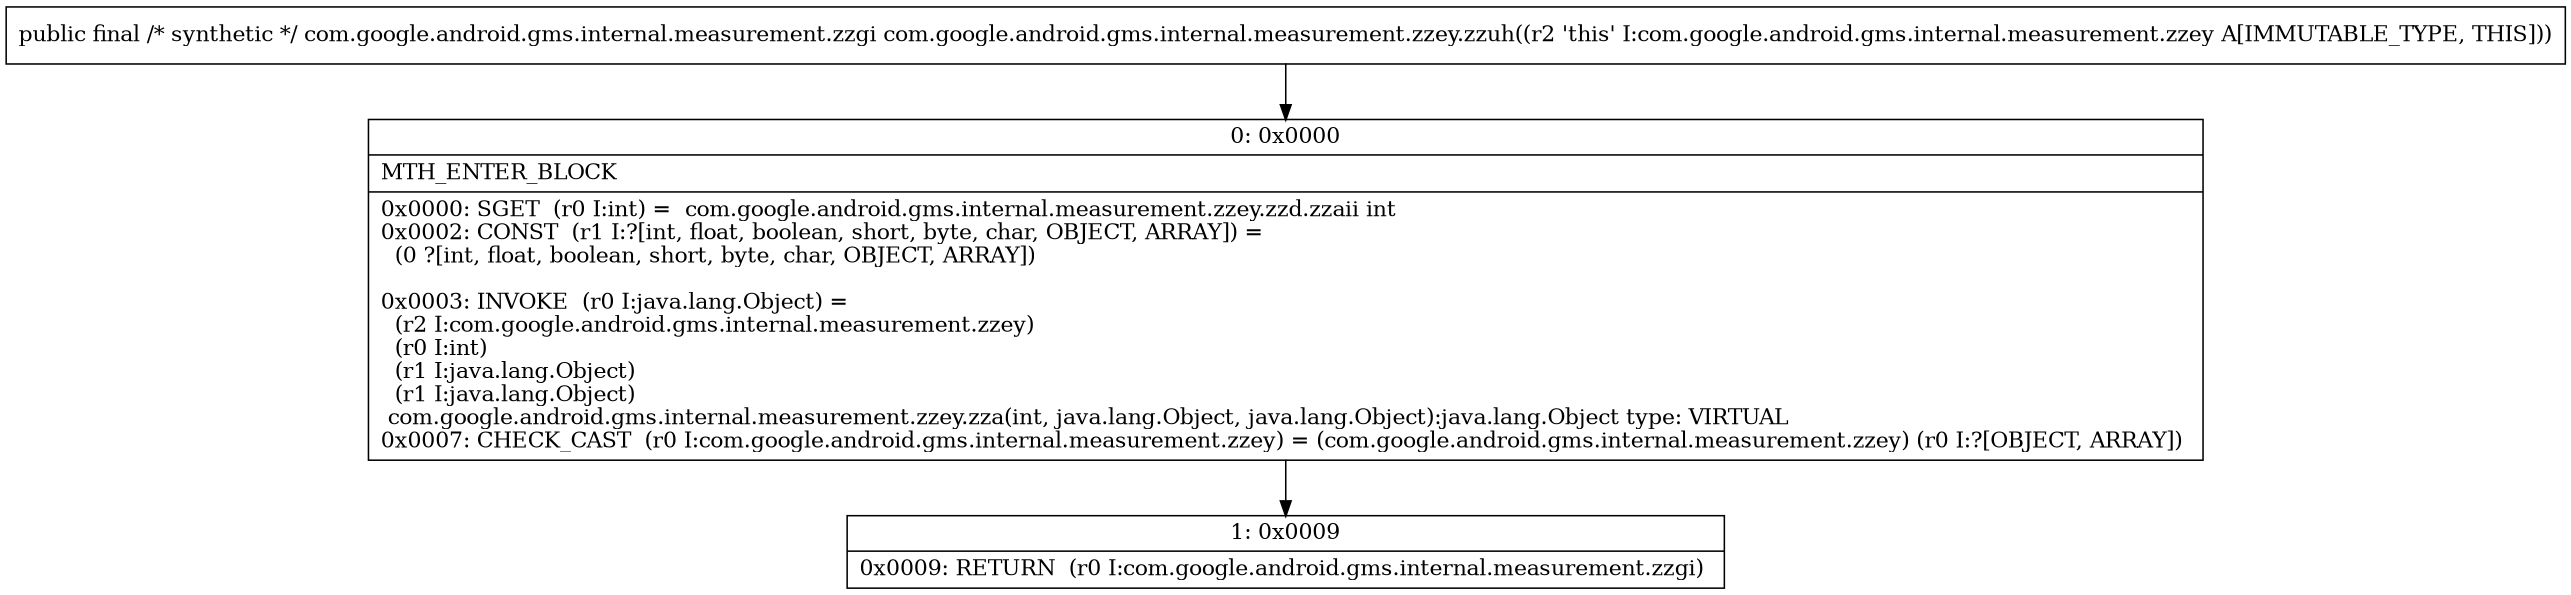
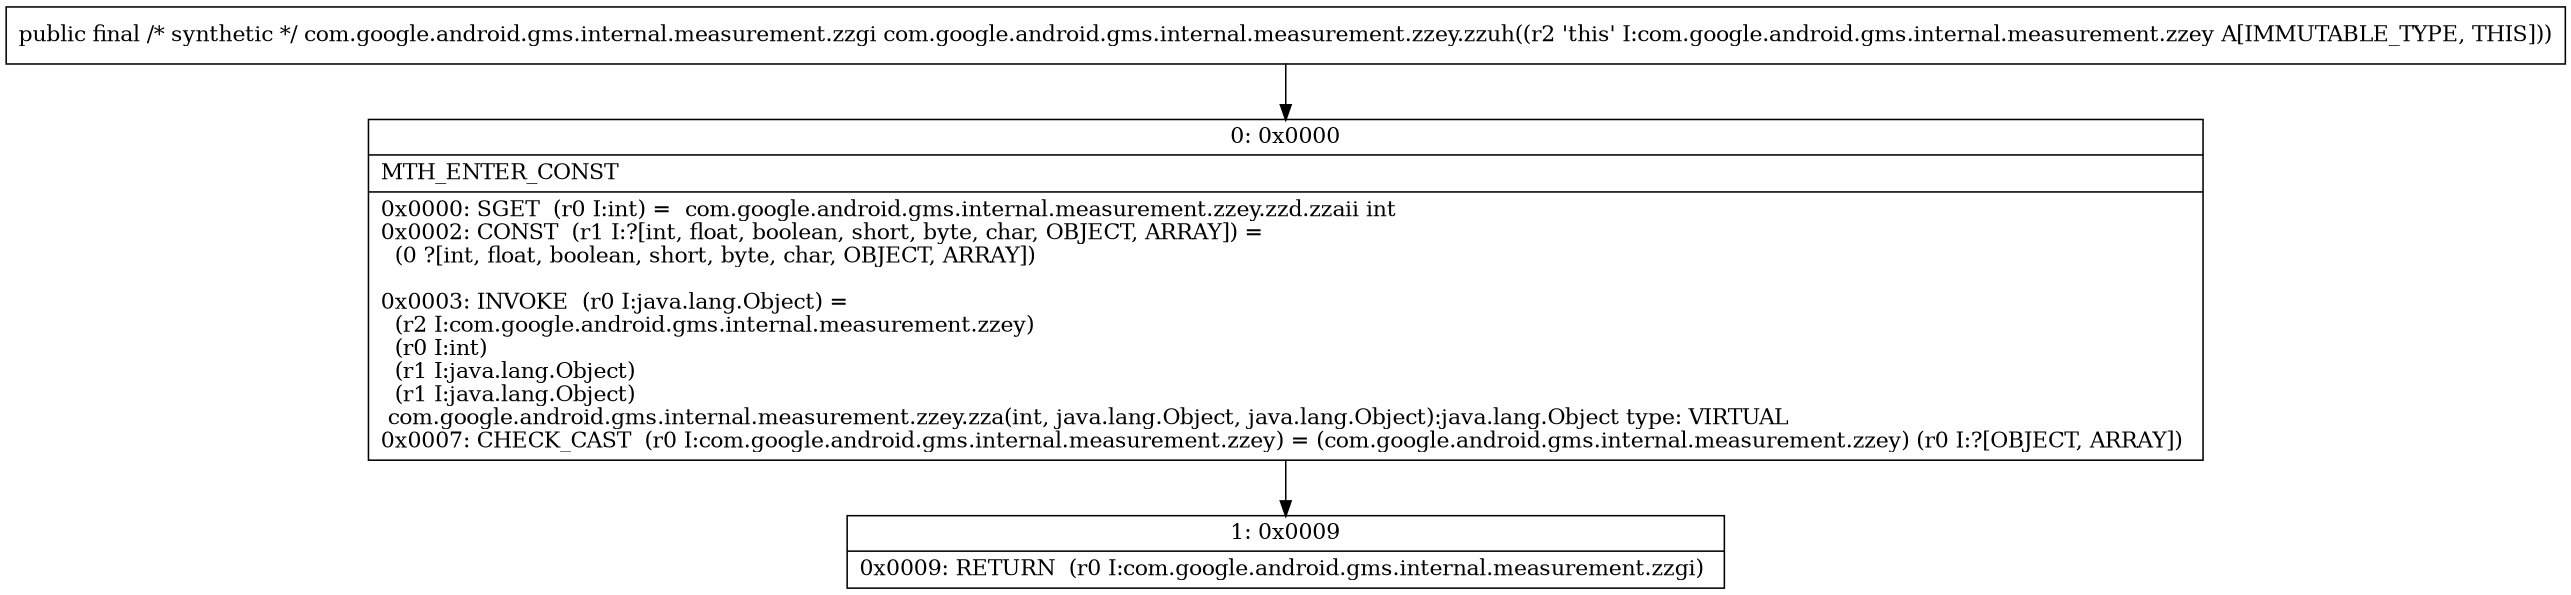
(500, 173) -> (500, 173)
